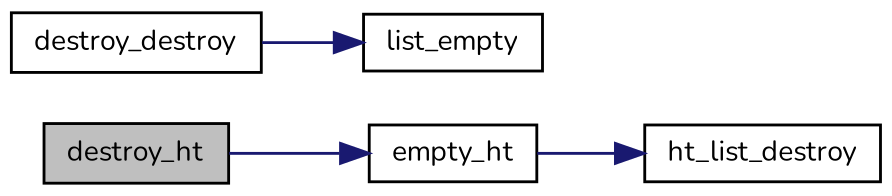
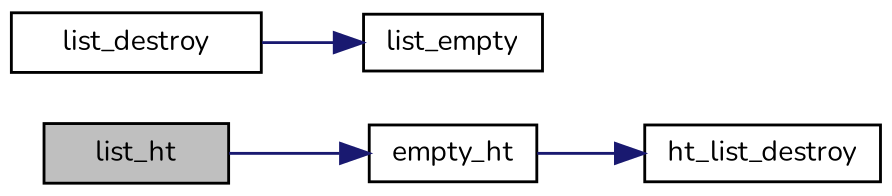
(136, 43) -> (136, 43)
(136, 153) -> (136, 153)
